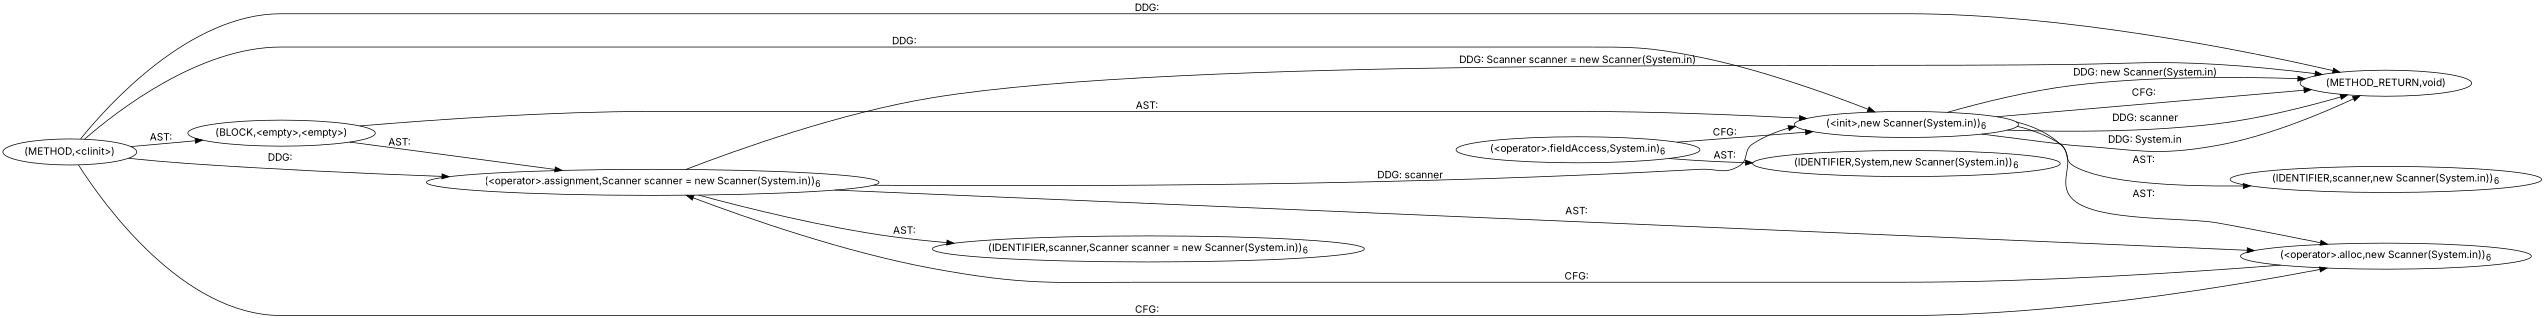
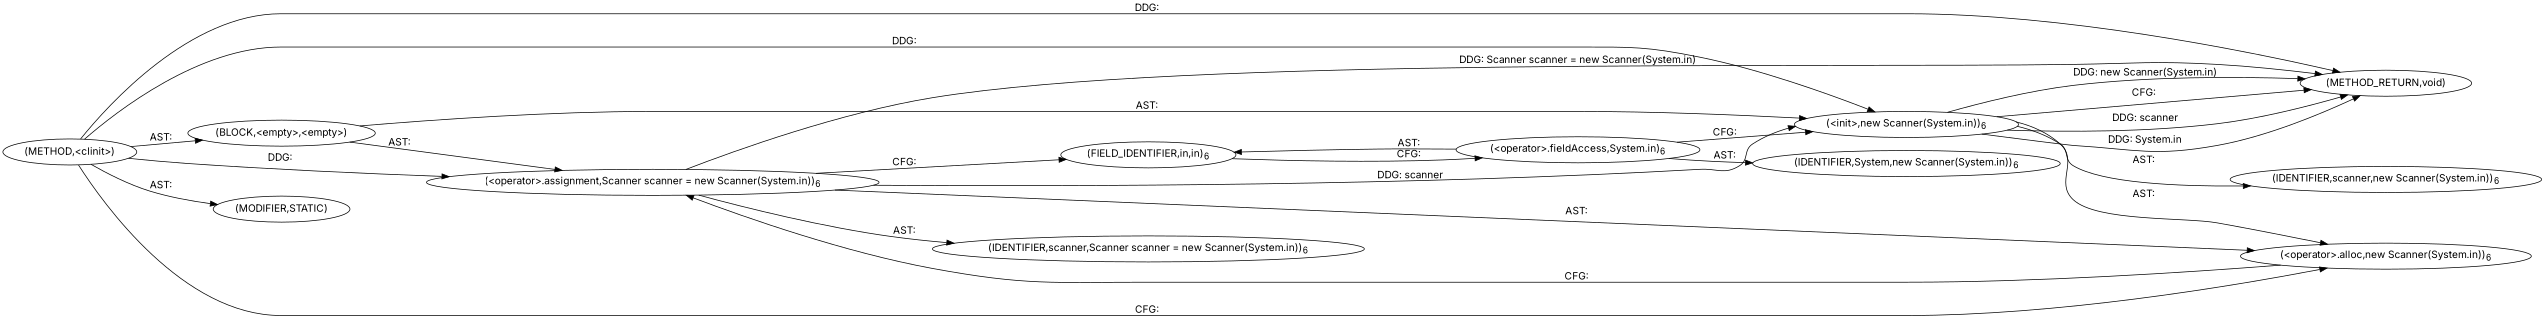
none -> (1148, 155)
none -> (282, 209)
